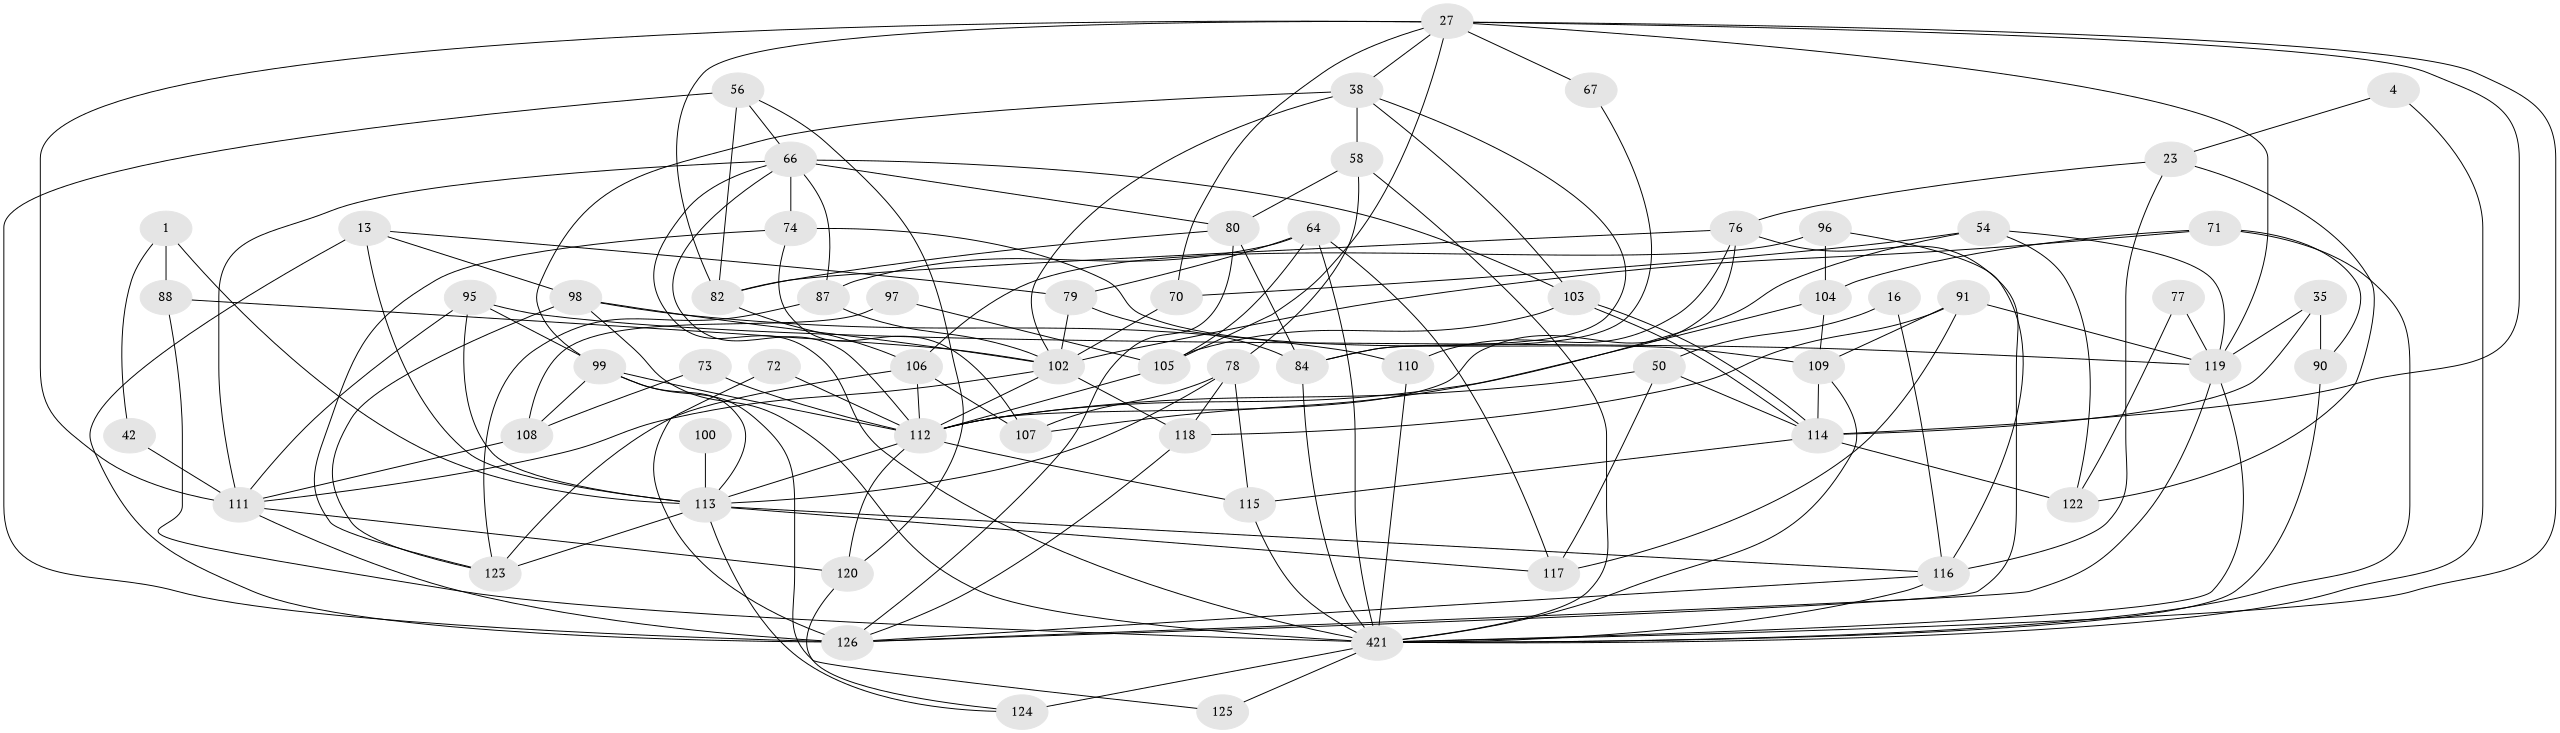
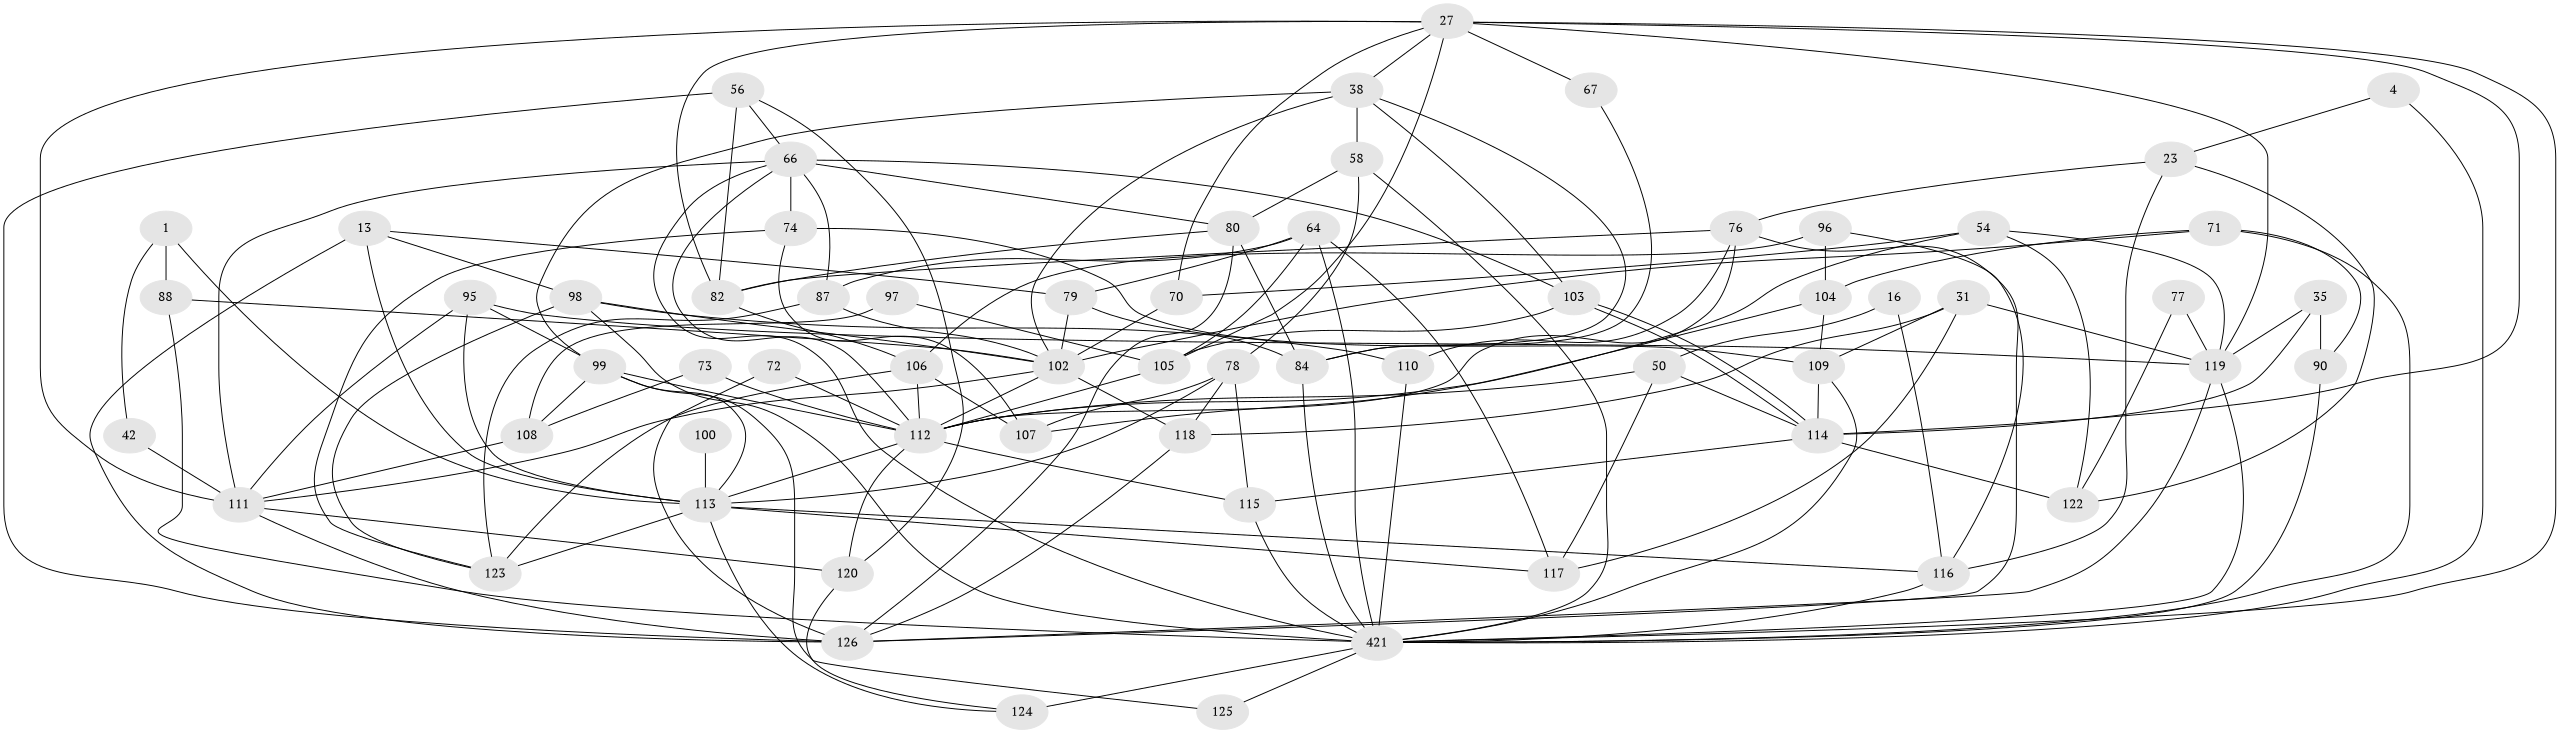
(1964, 298) -> (1964, 298)
(1395, 608) -> none
